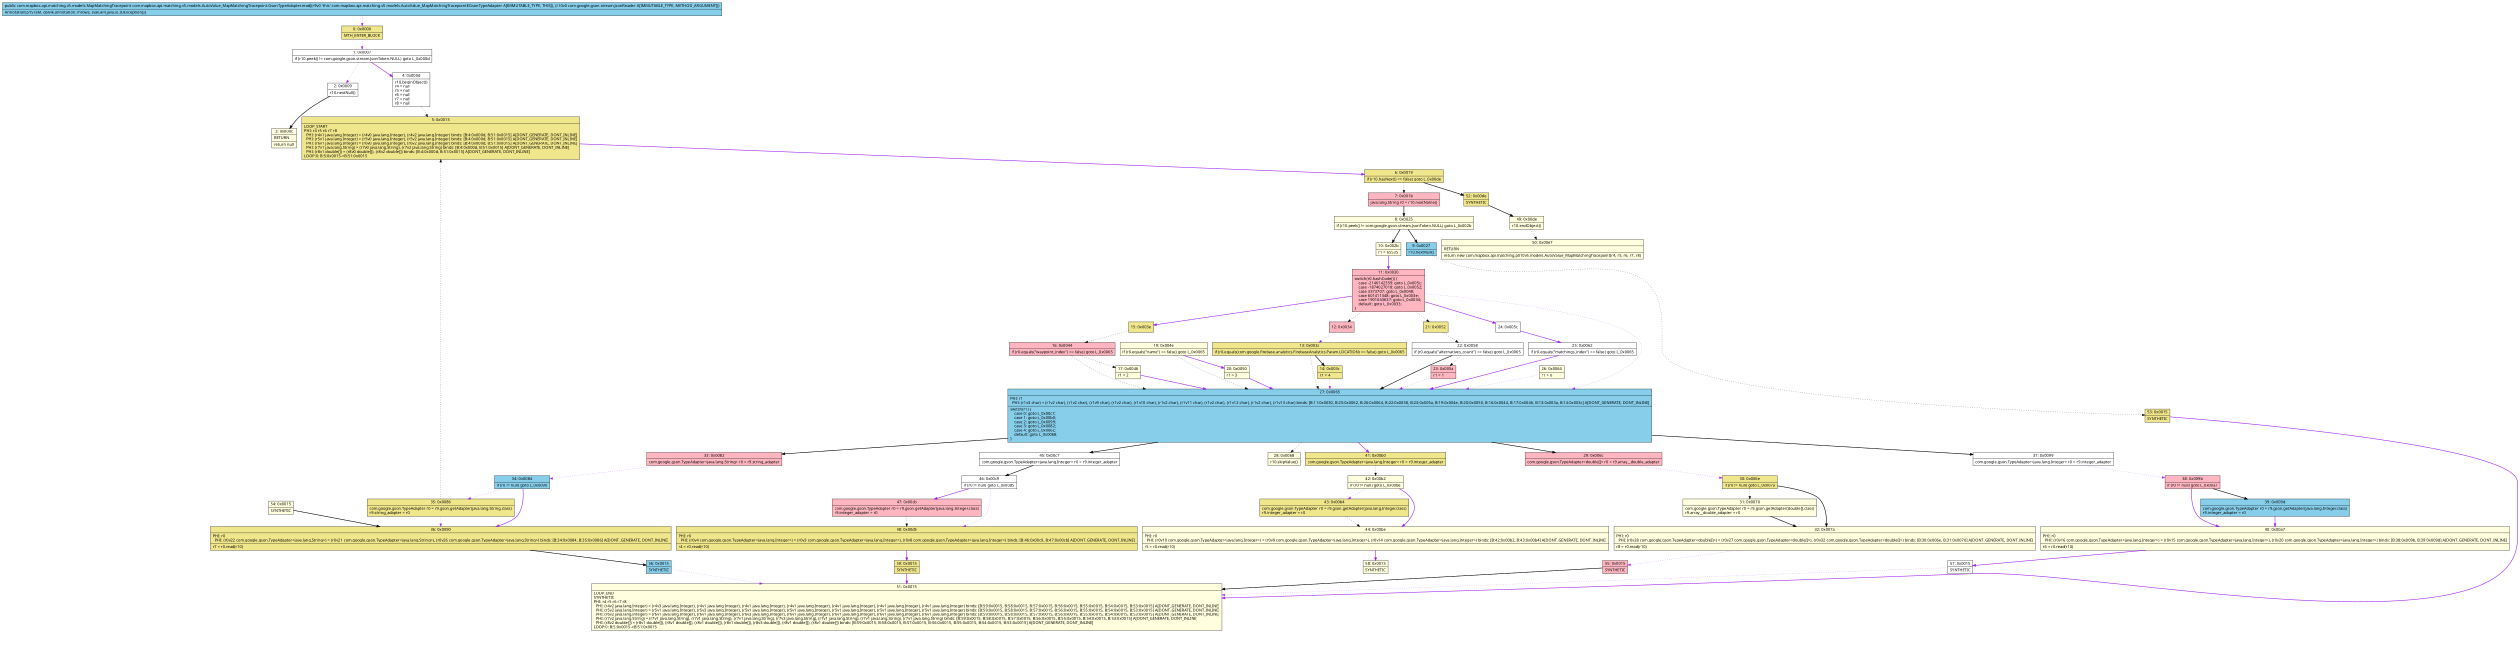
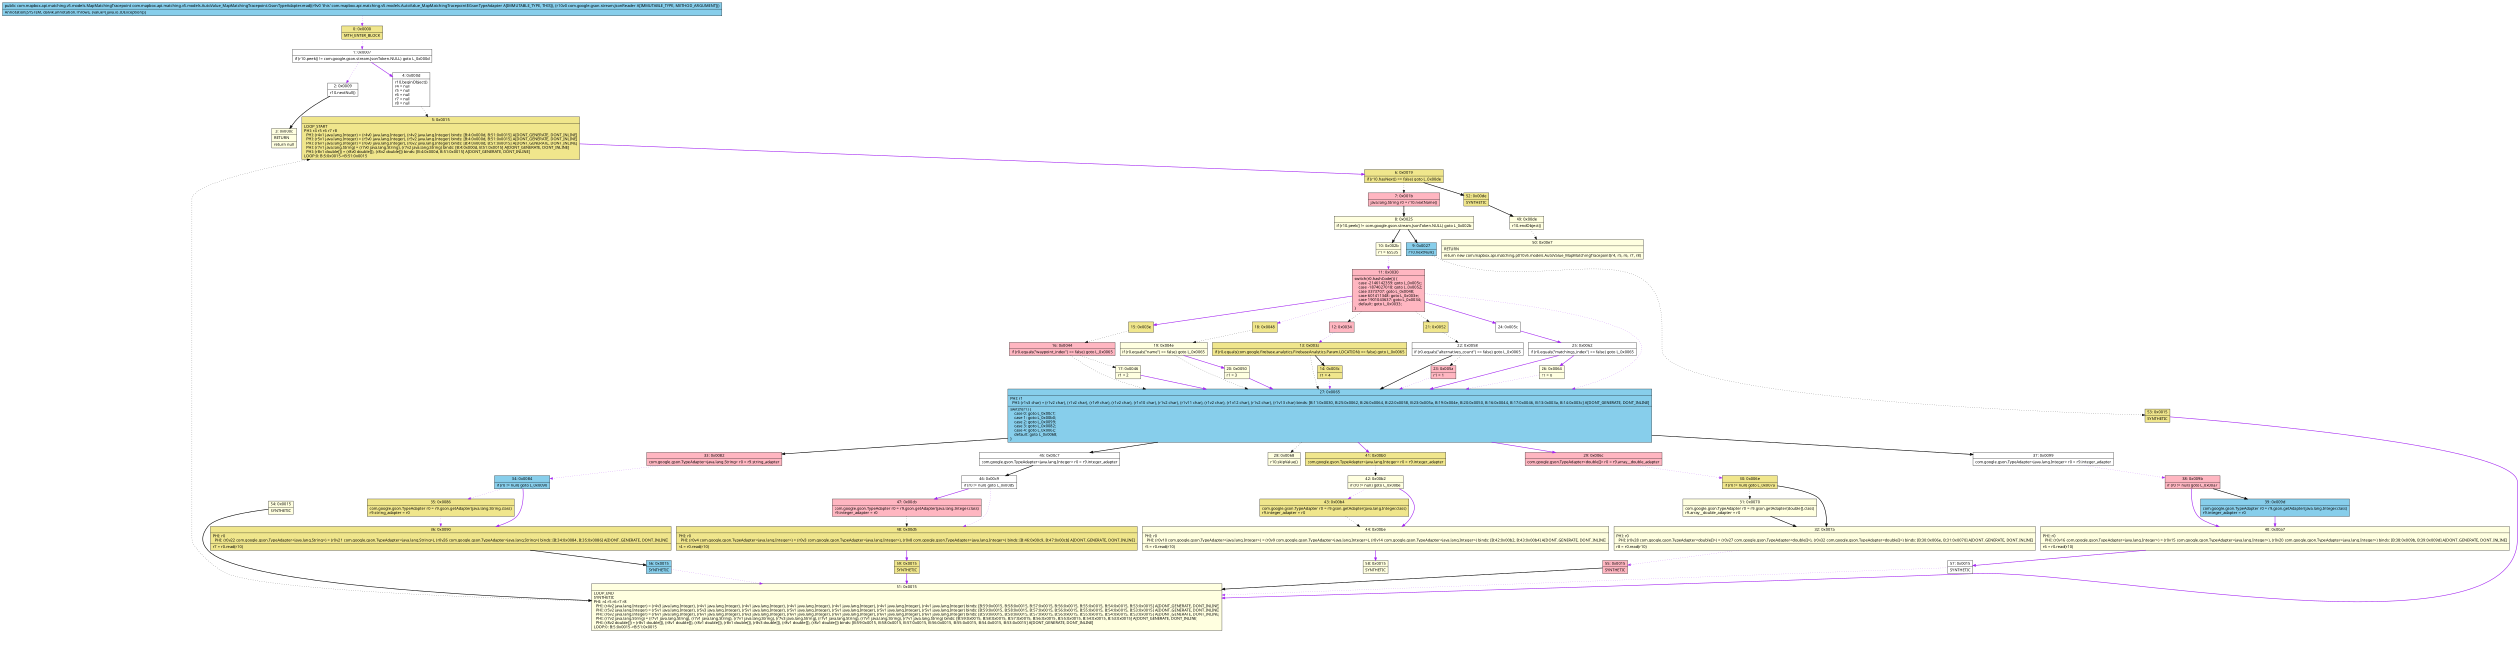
(1388, 261) -> (1388, 261)
none -> (1265, 327)
(441, 331) -> (192, 515)
none -> (1568, 360)
(1522, 447) -> (1522, 447)
(335, 518) -> (351, 585)
